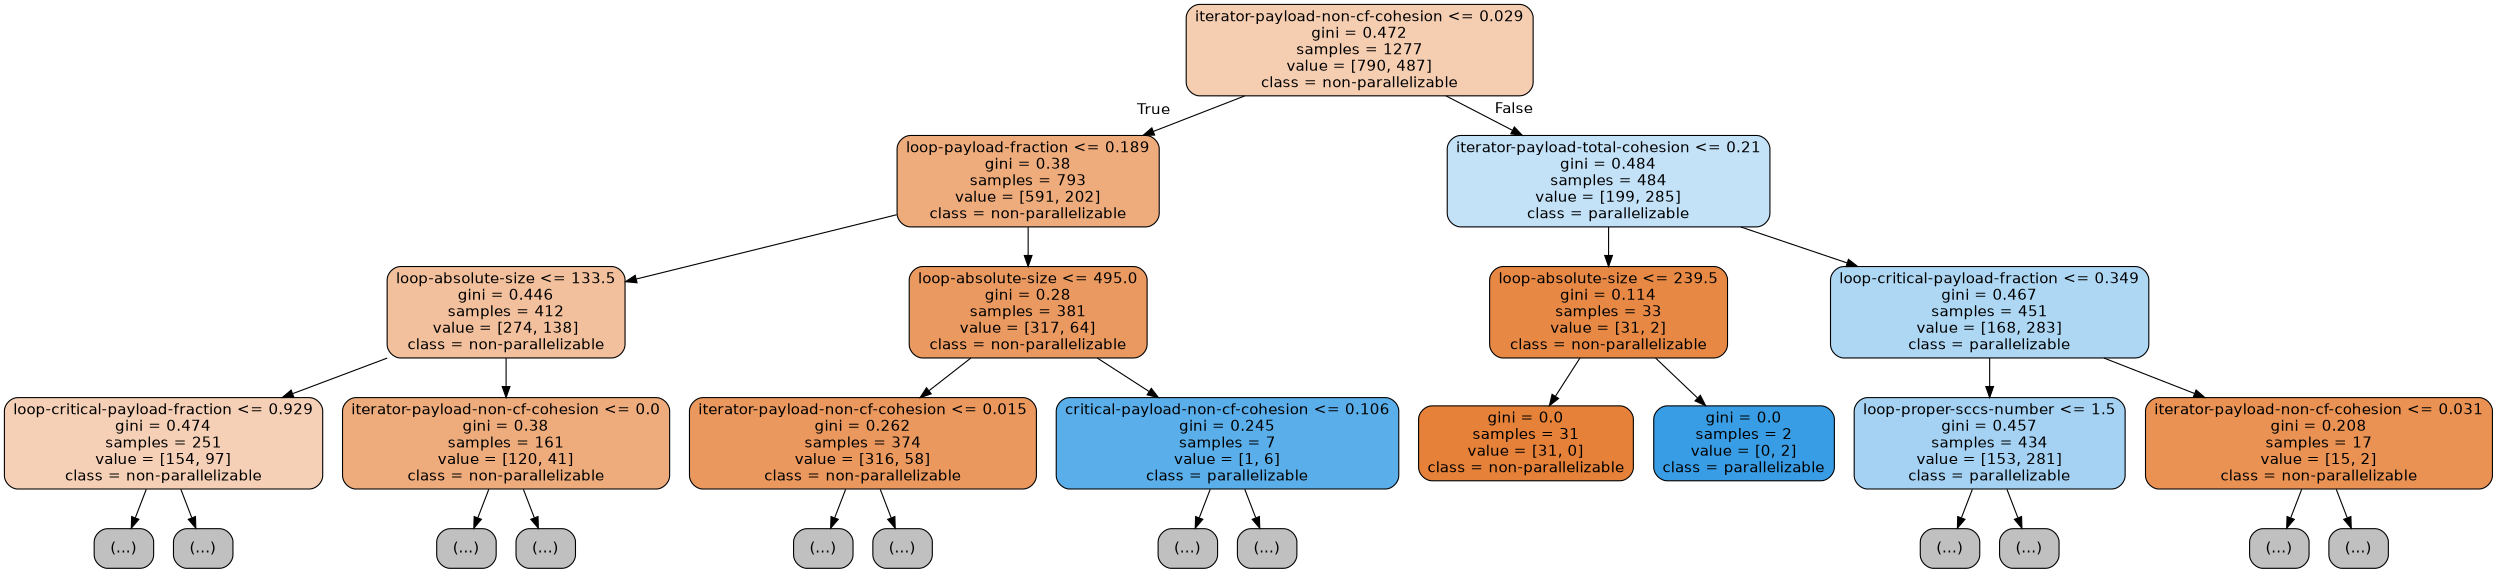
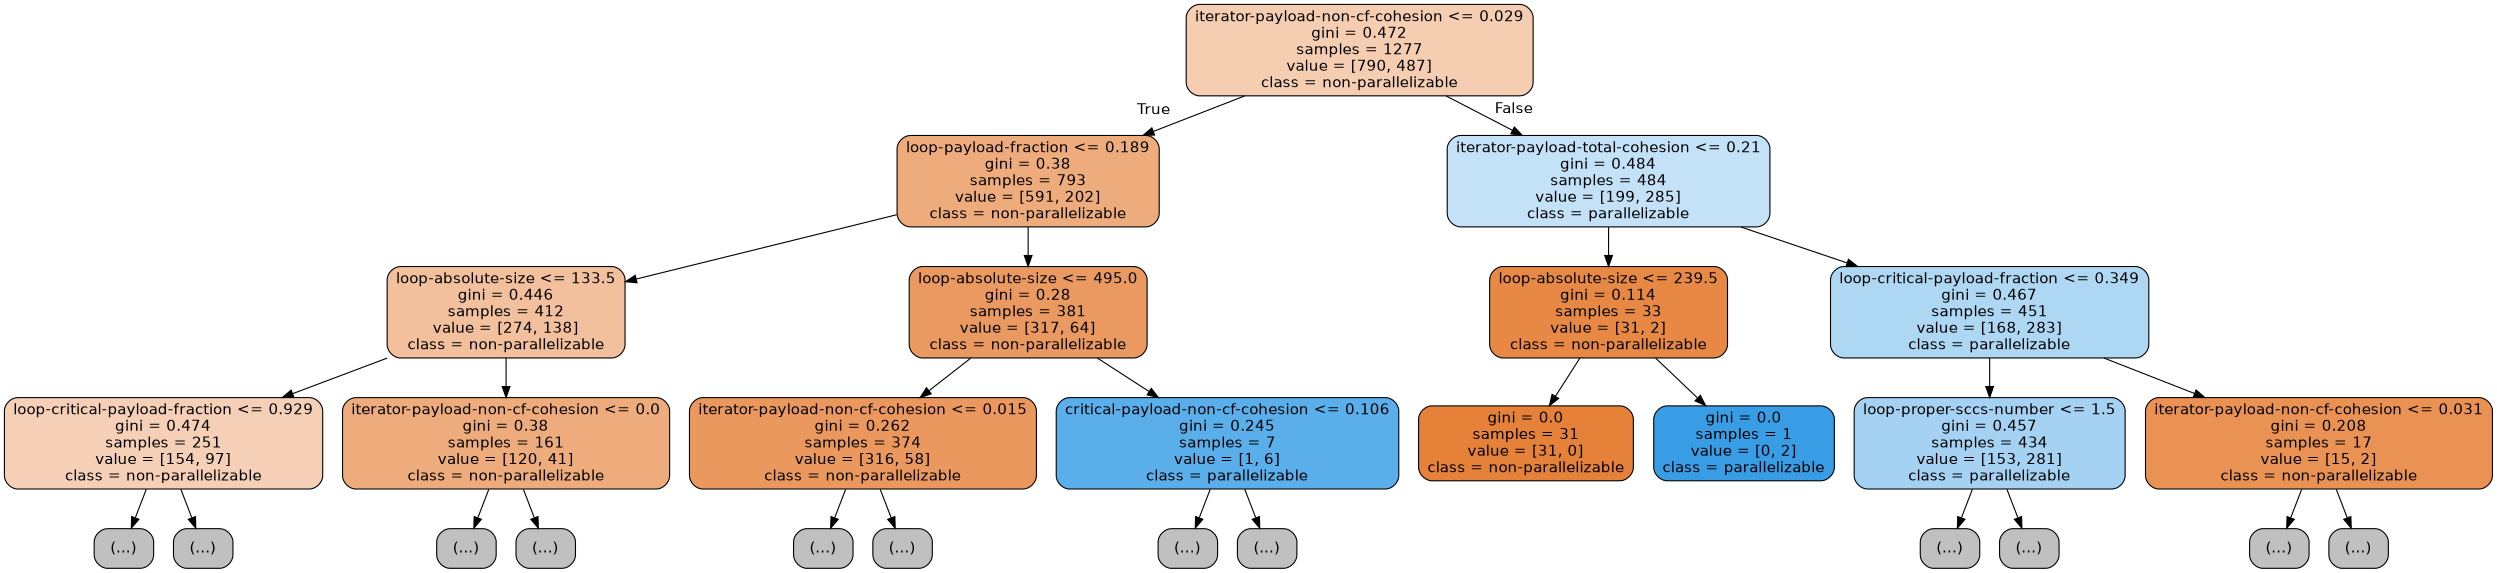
(1744, 443) -> (1744, 443)
